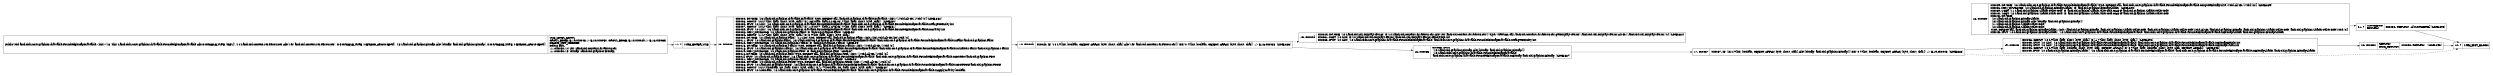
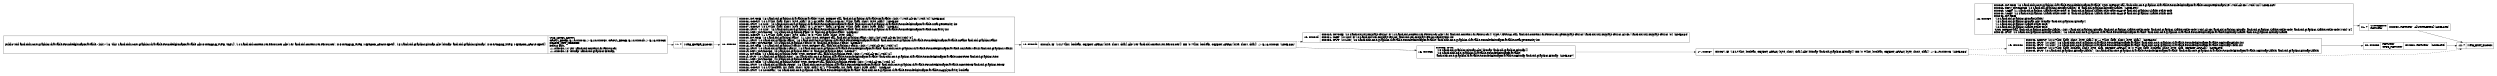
(696, 45) -> (698, 45)
(1983, 49) -> (1987, 49)
